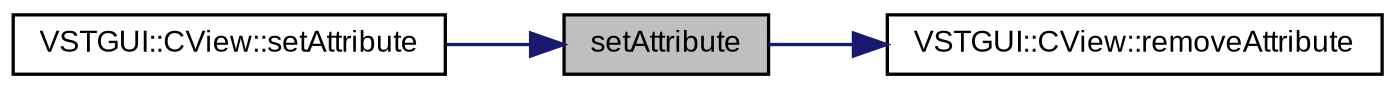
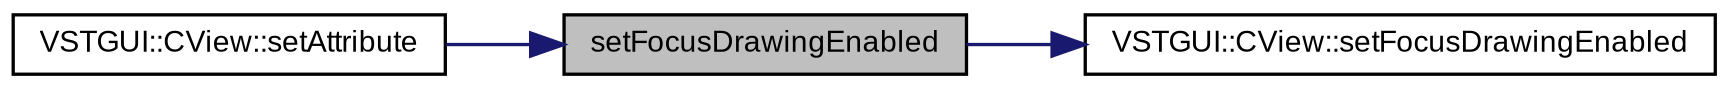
(666, 45) -> (765, 45)
(1135, 45) -> (1400, 45)
